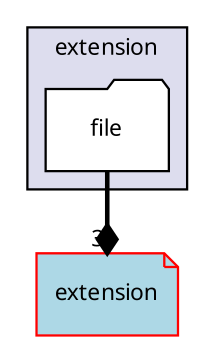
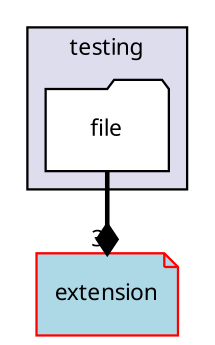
(107, 49) -> (107, 49)
